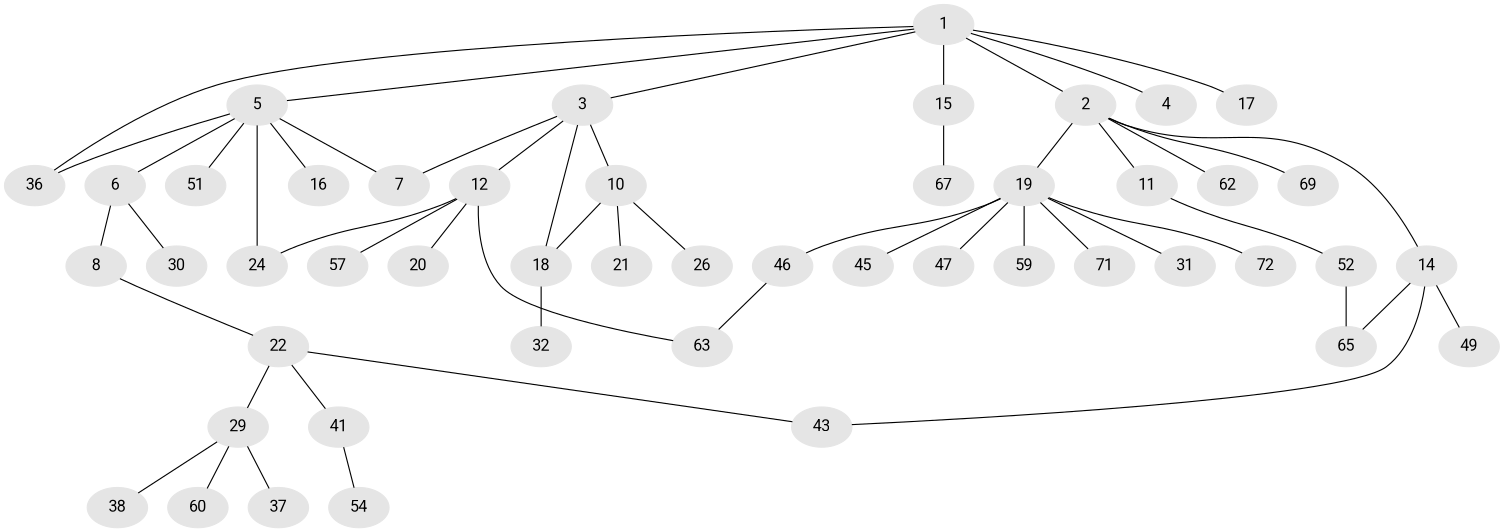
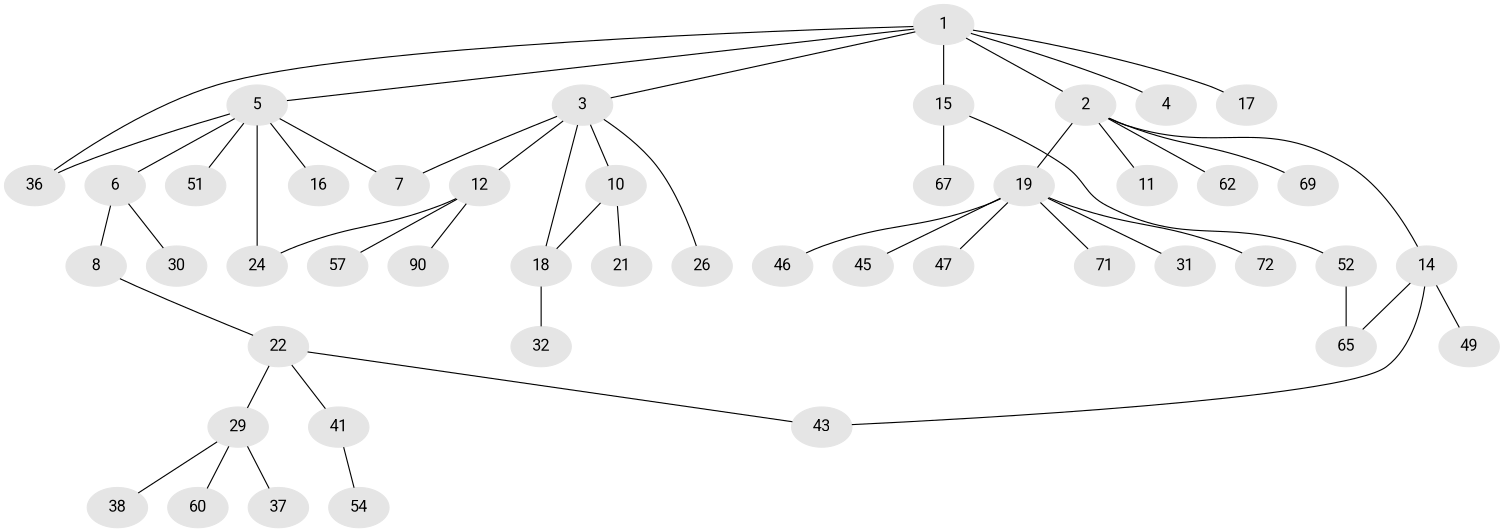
(659, 226) -> (662, 174)
(1247, 226) -> (1124, 213)
(418, 266) -> (418, 266)
(1024, 266) -> none
(702, 347) -> none
